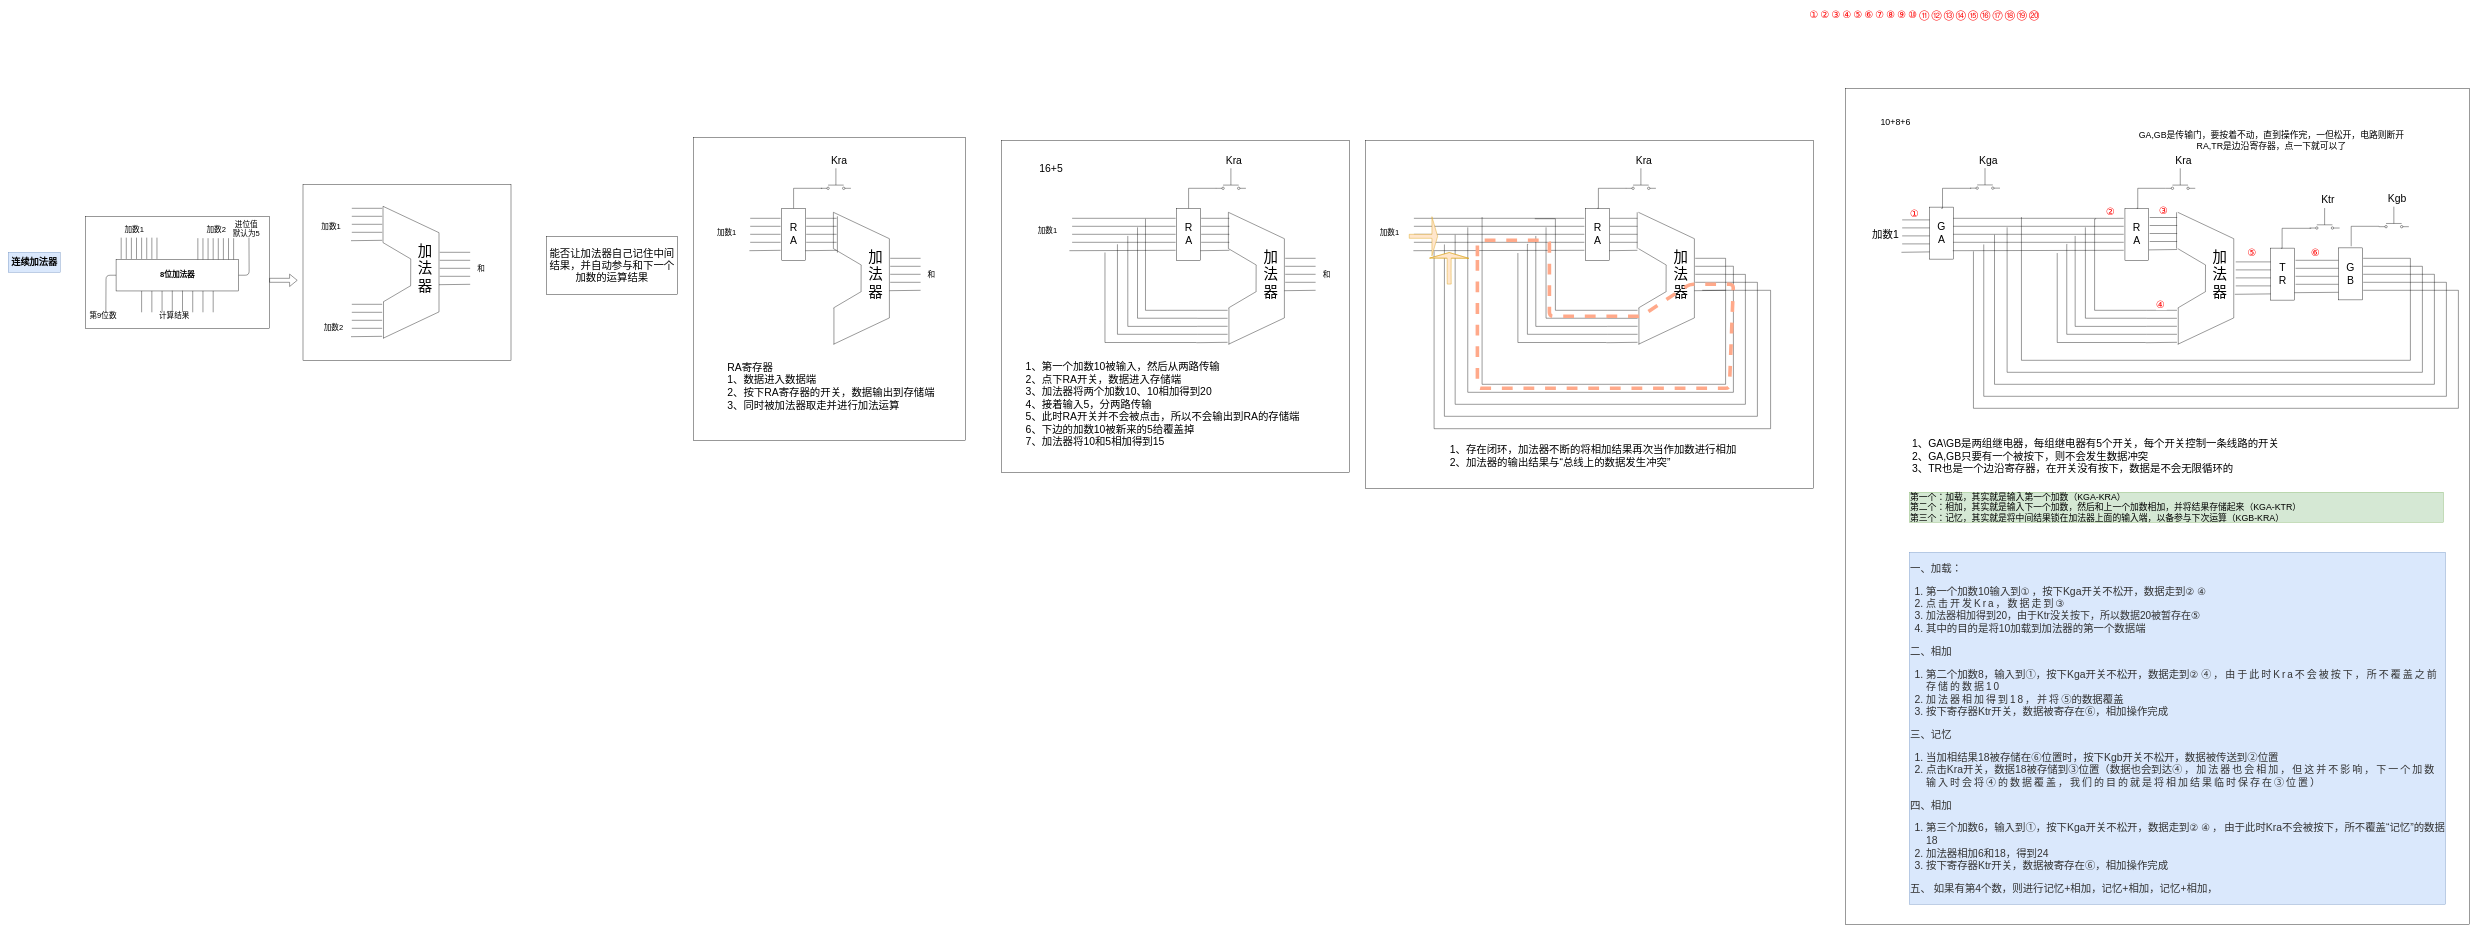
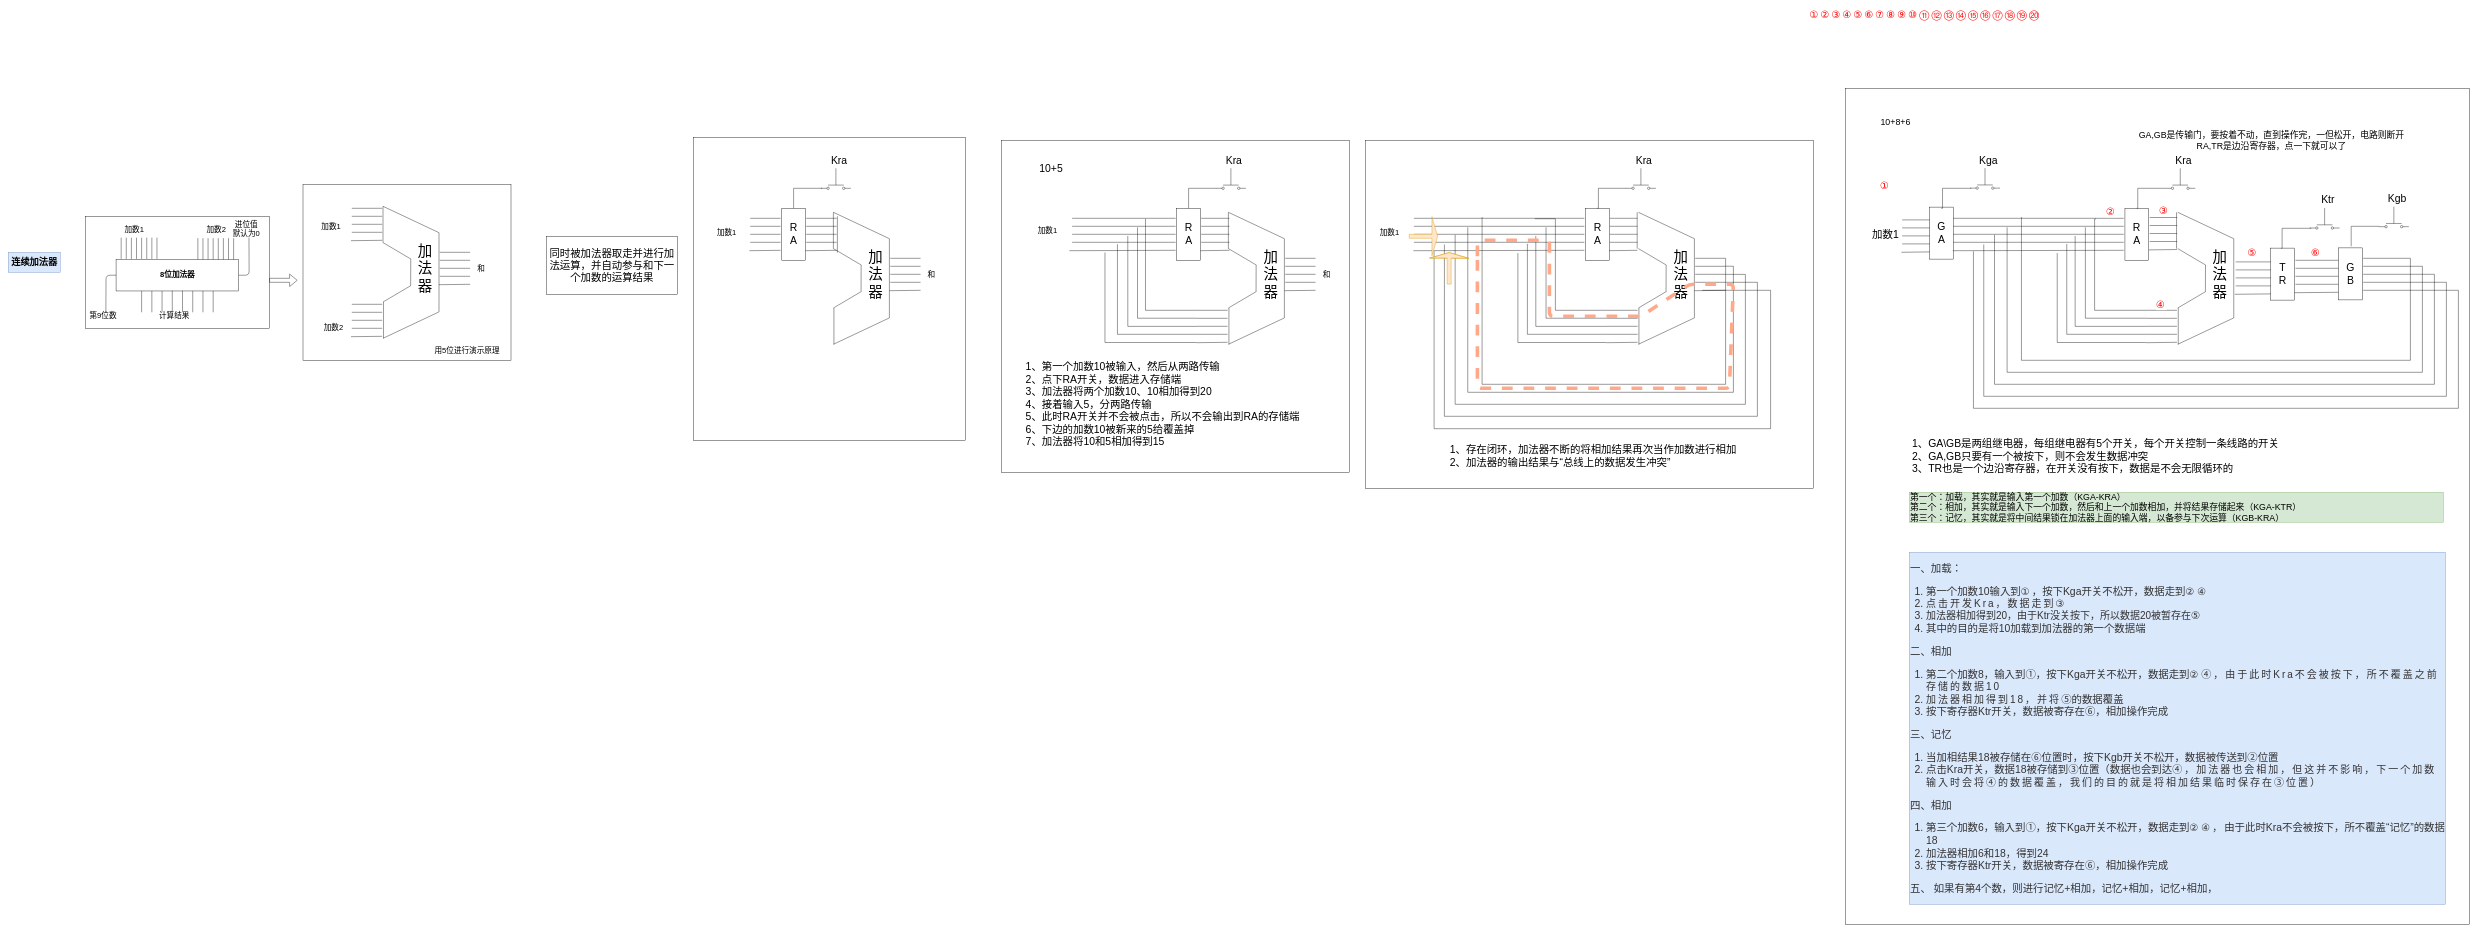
(1051, 168) -> (1051, 168)
(1917, 210) -> (1887, 182)
(246, 229) -> (246, 229)
(612, 265) -> (612, 265)
none -> (467, 350)
(832, 386) -> none
